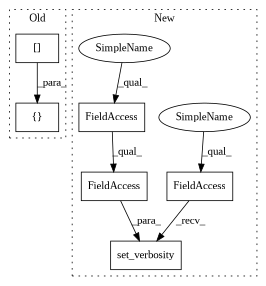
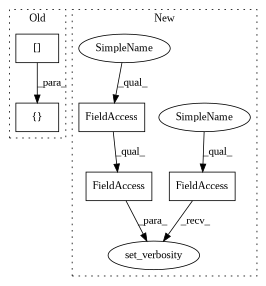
(146, 255) -> (154, 255)
